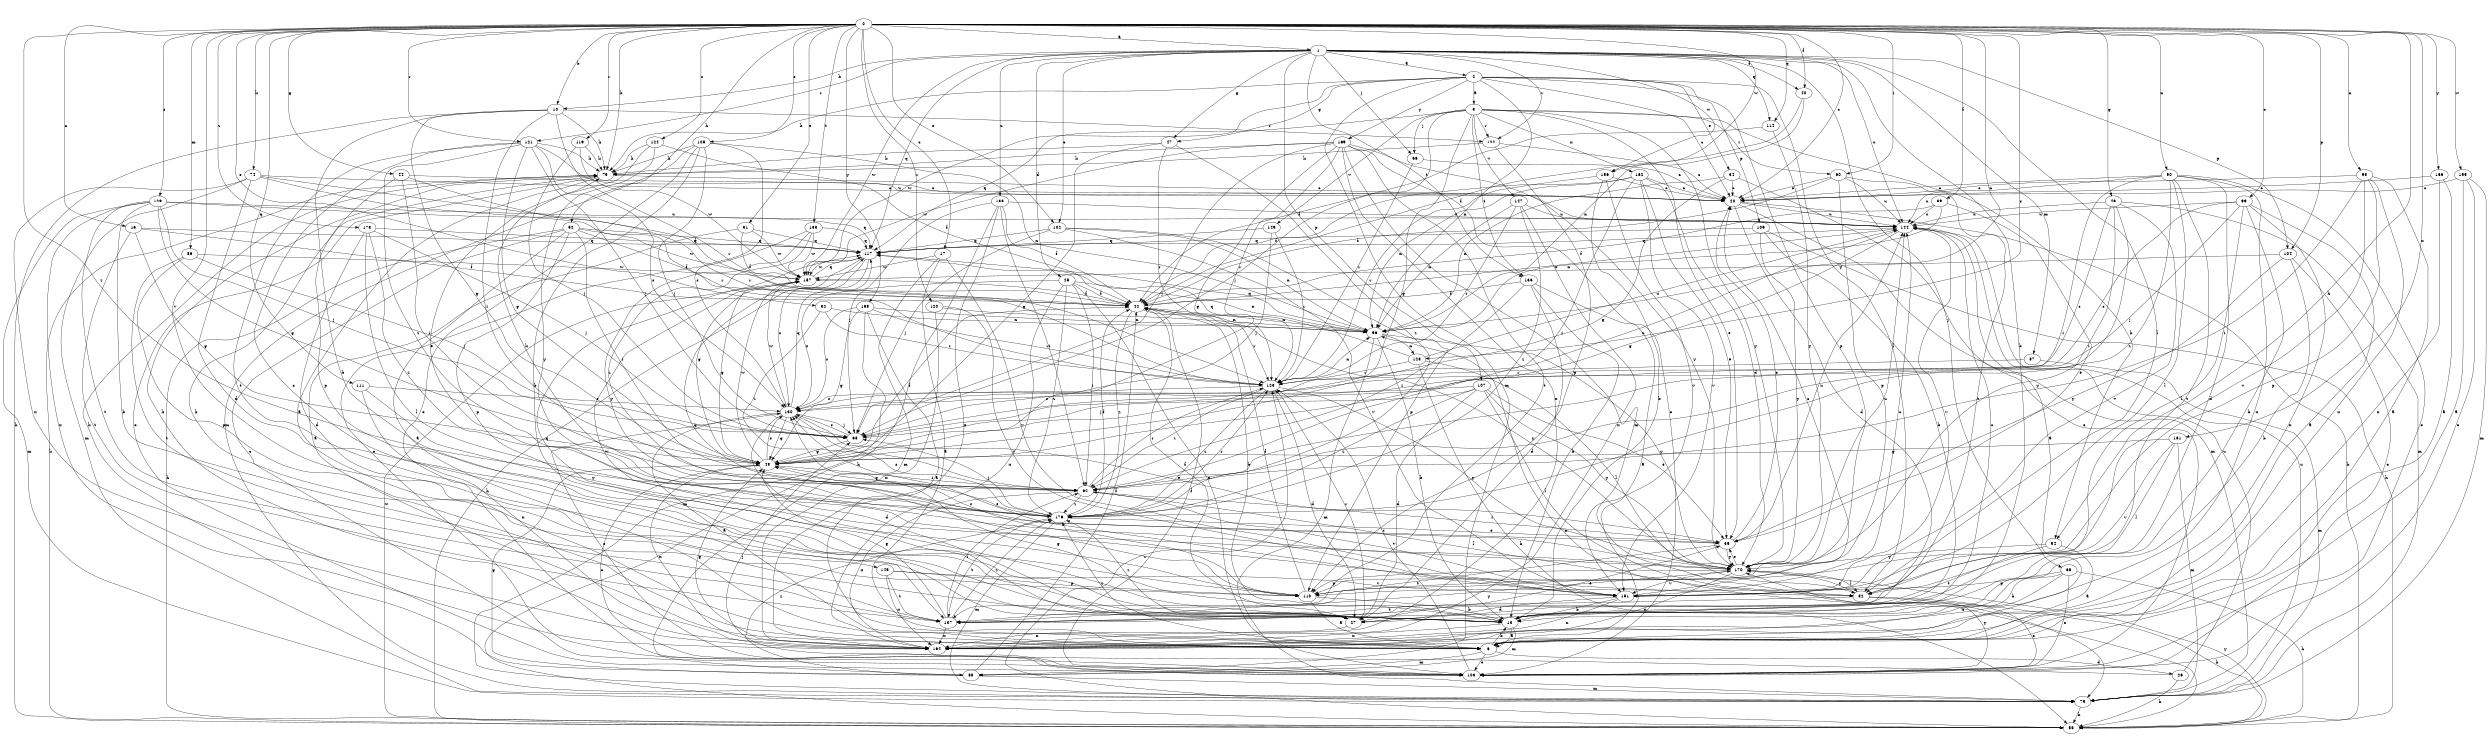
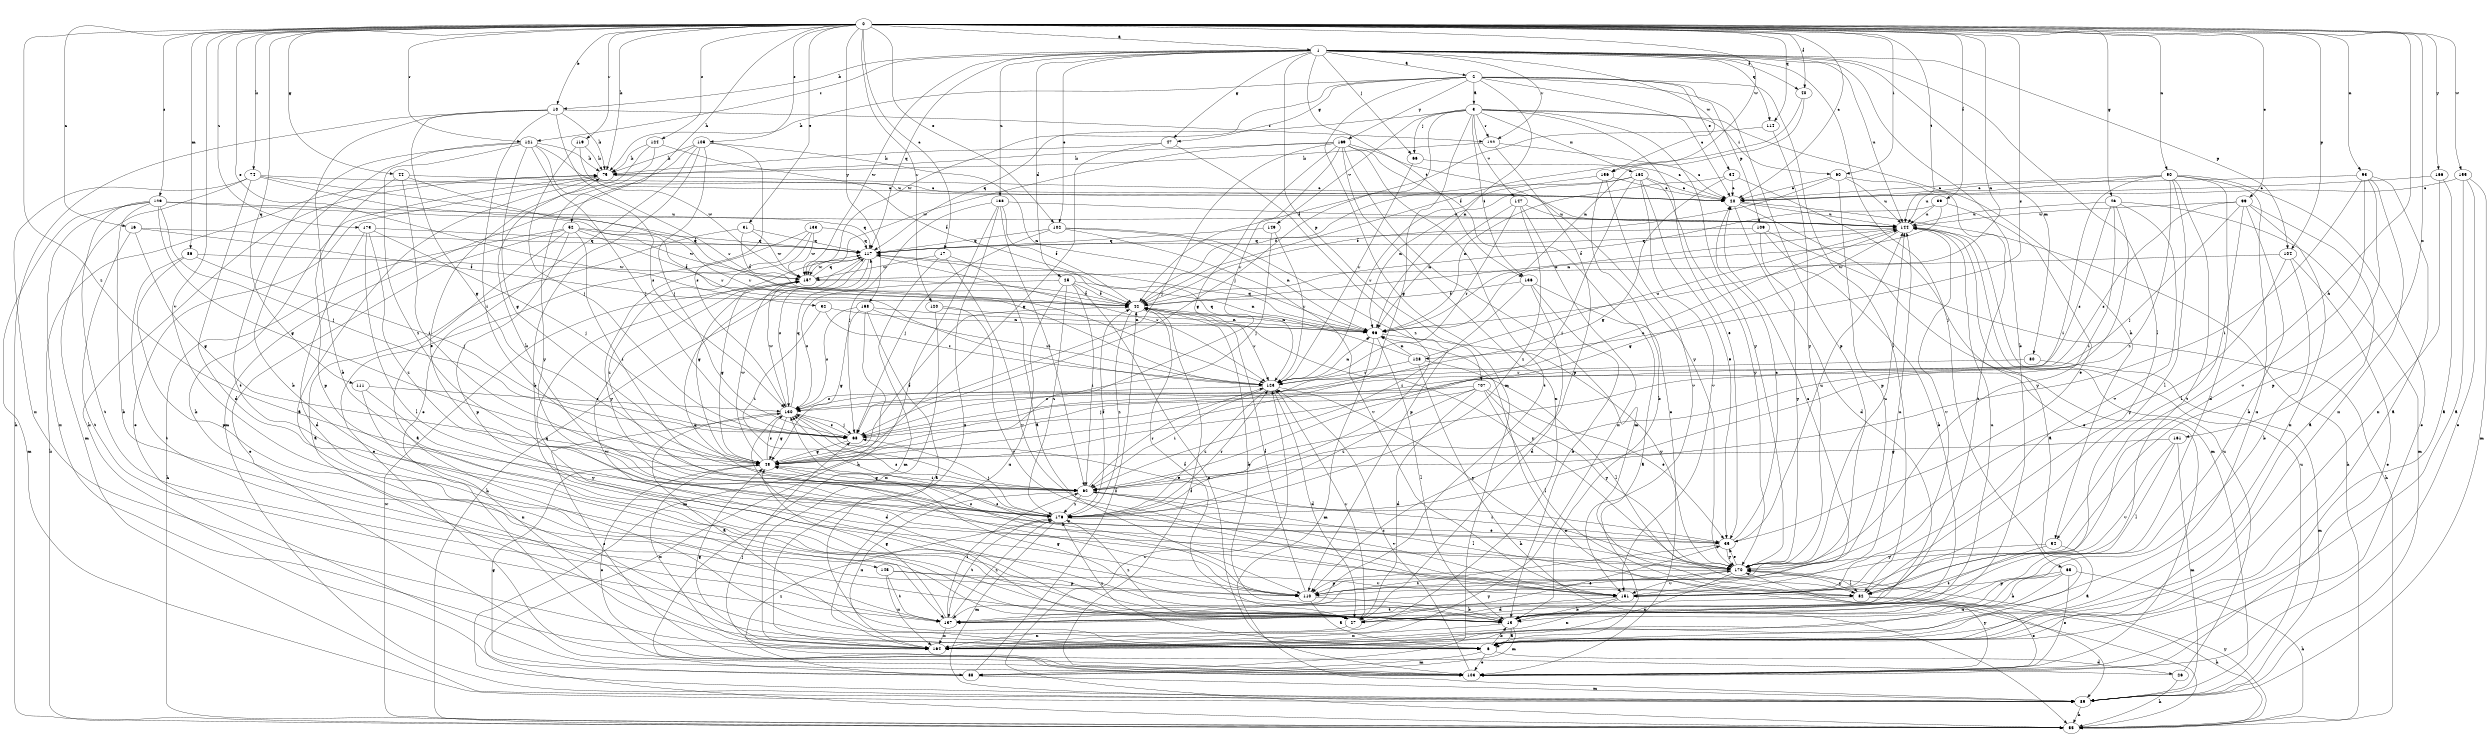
(826, 118) -> (1488, 28)
(1841, 267) -> (1841, 267)
(1179, 305) -> (1116, 311)
(1394, 338) -> (1398, 346)
(2032, 359) -> (2032, 359)
(1756, 373) -> (1756, 373)
(294, 386) -> (294, 386)
(1482, 386) -> (1482, 386)
(2008, 425) -> (2037, 439)
(1421, 478) -> (1421, 478)
(261, 499) -> none
(916, 624) -> (1060, 479)
(2083, 702) -> (2083, 702)
